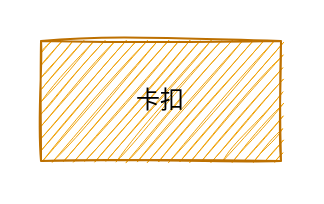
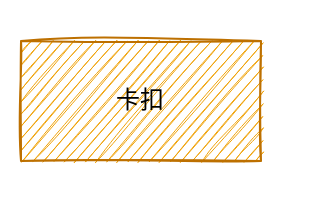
(161, 101) -> (141, 101)
